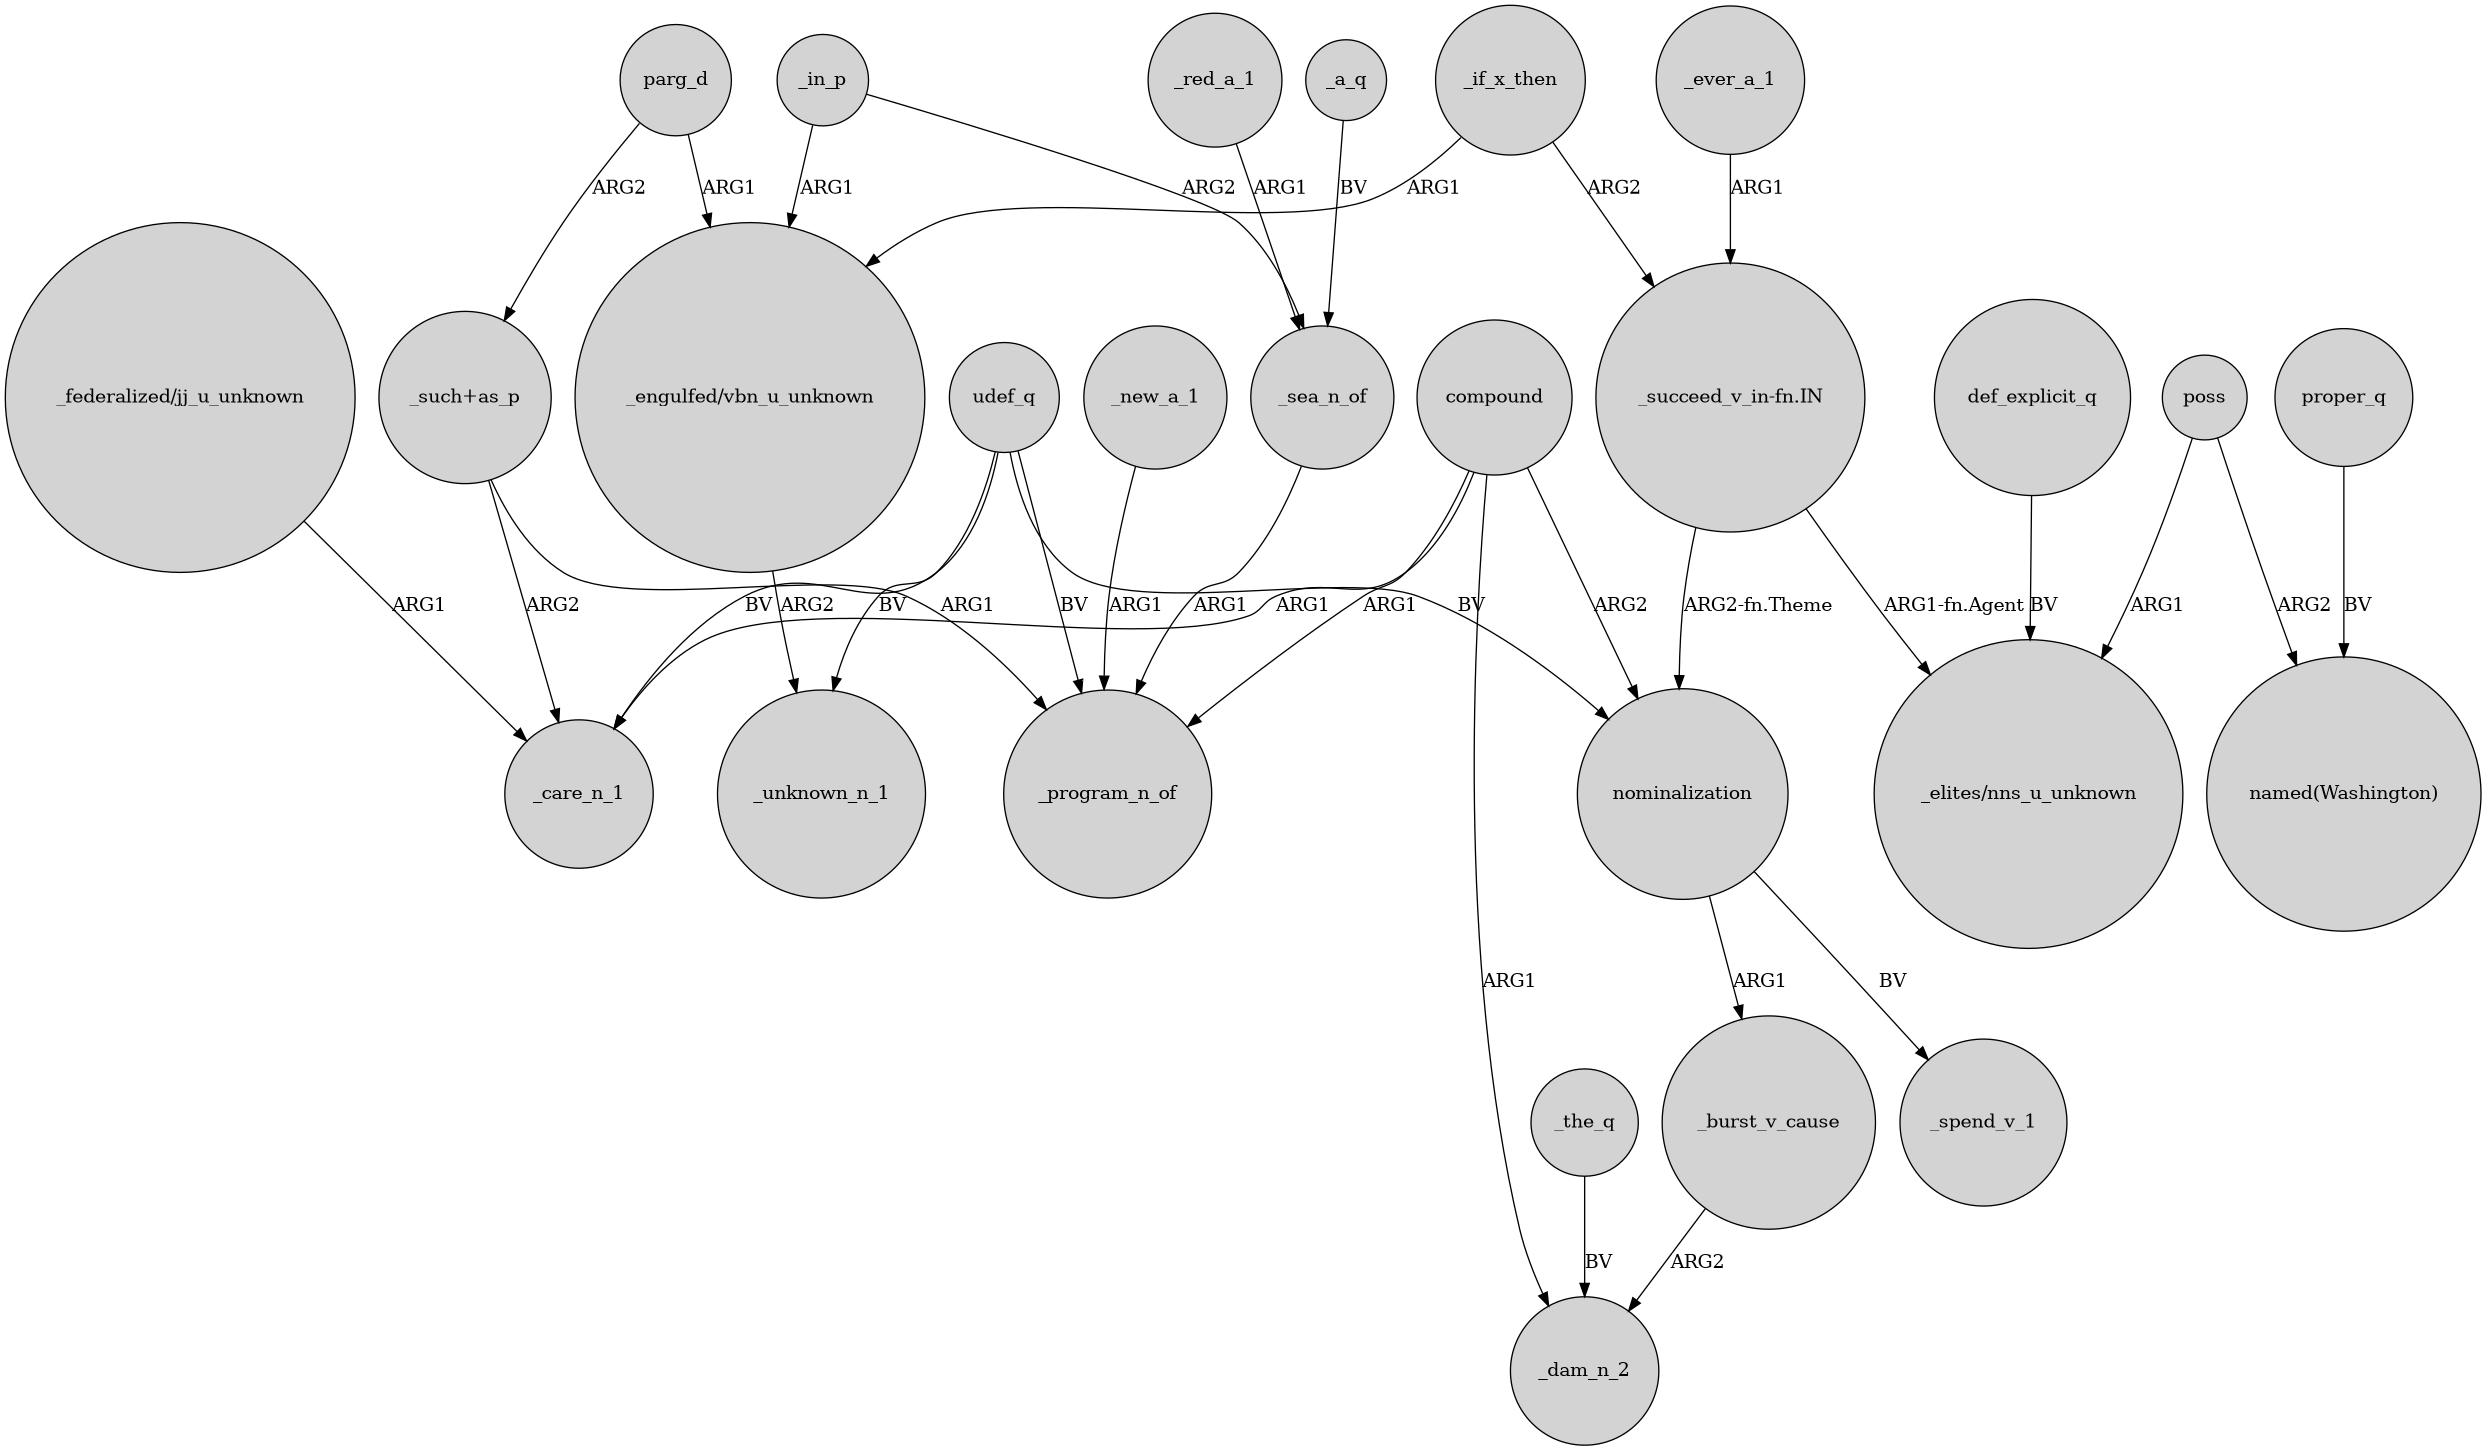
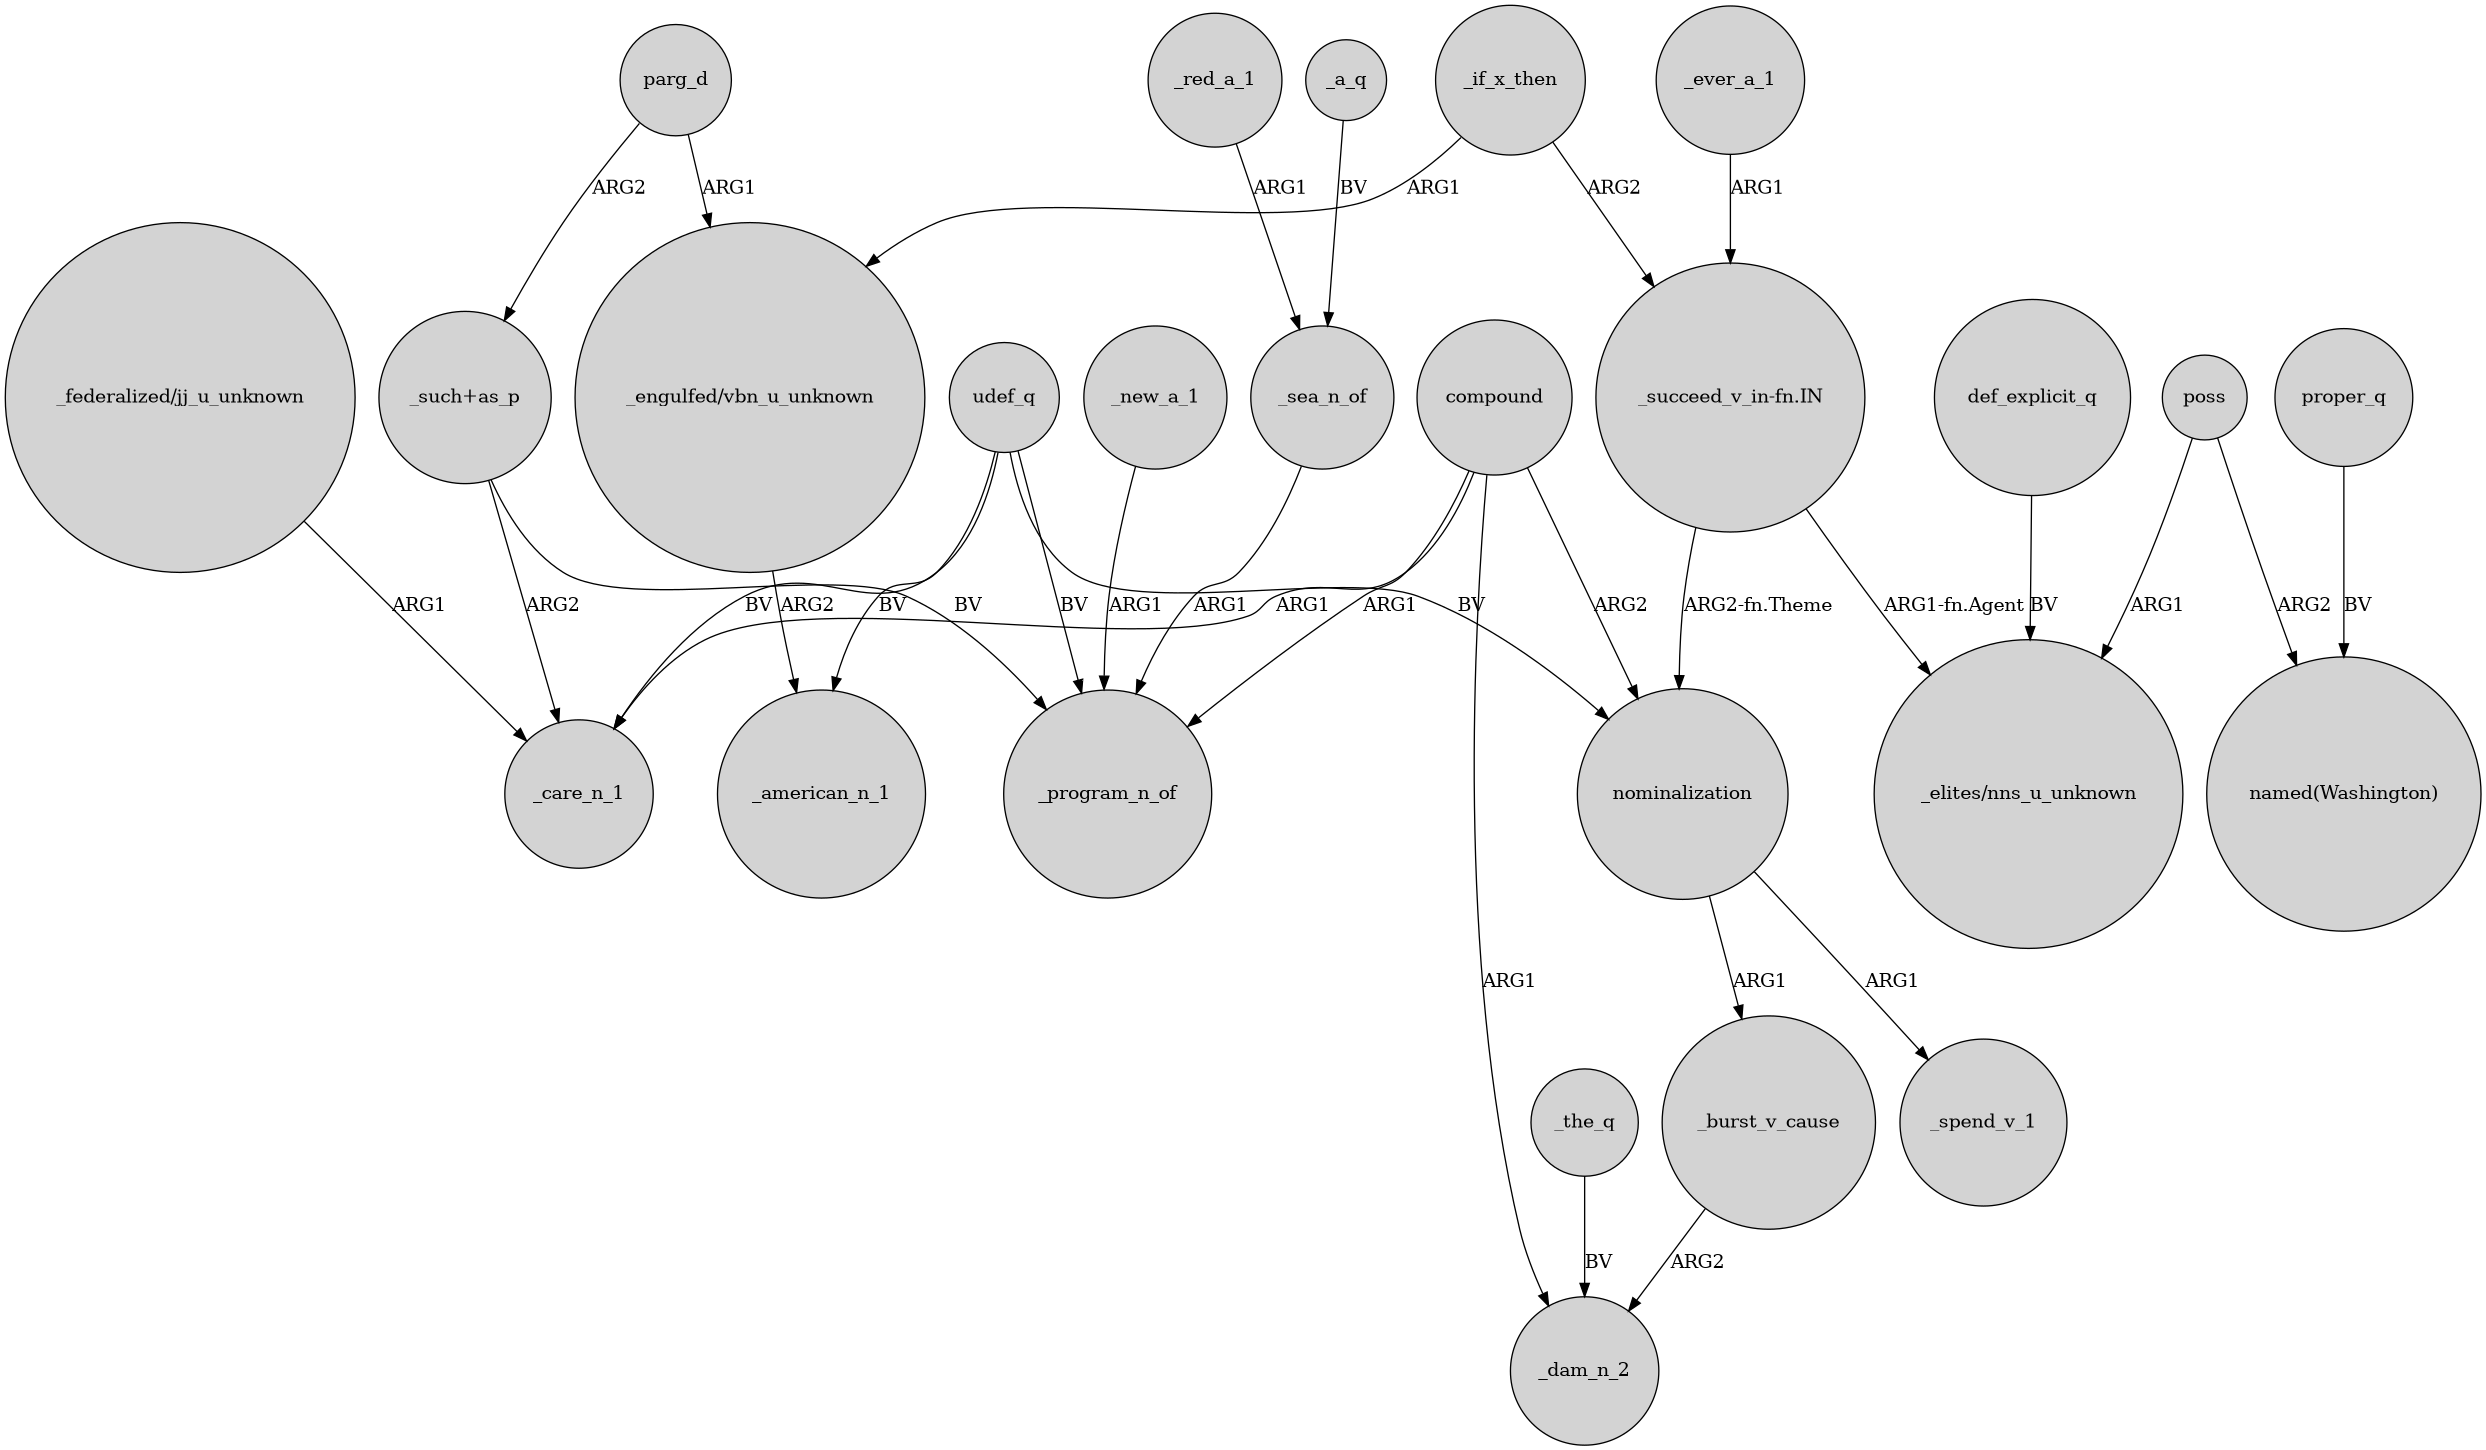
(823, 80) -> none
(968, 606) -> (968, 606)
(822, 794) -> (822, 794)
(1893, 982) -> (1893, 982)
